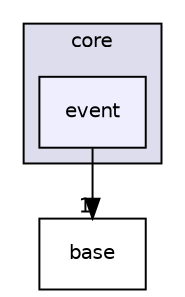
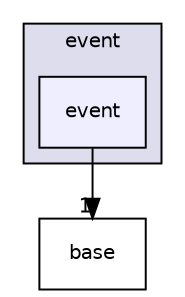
(93, 42) -> (93, 42)
